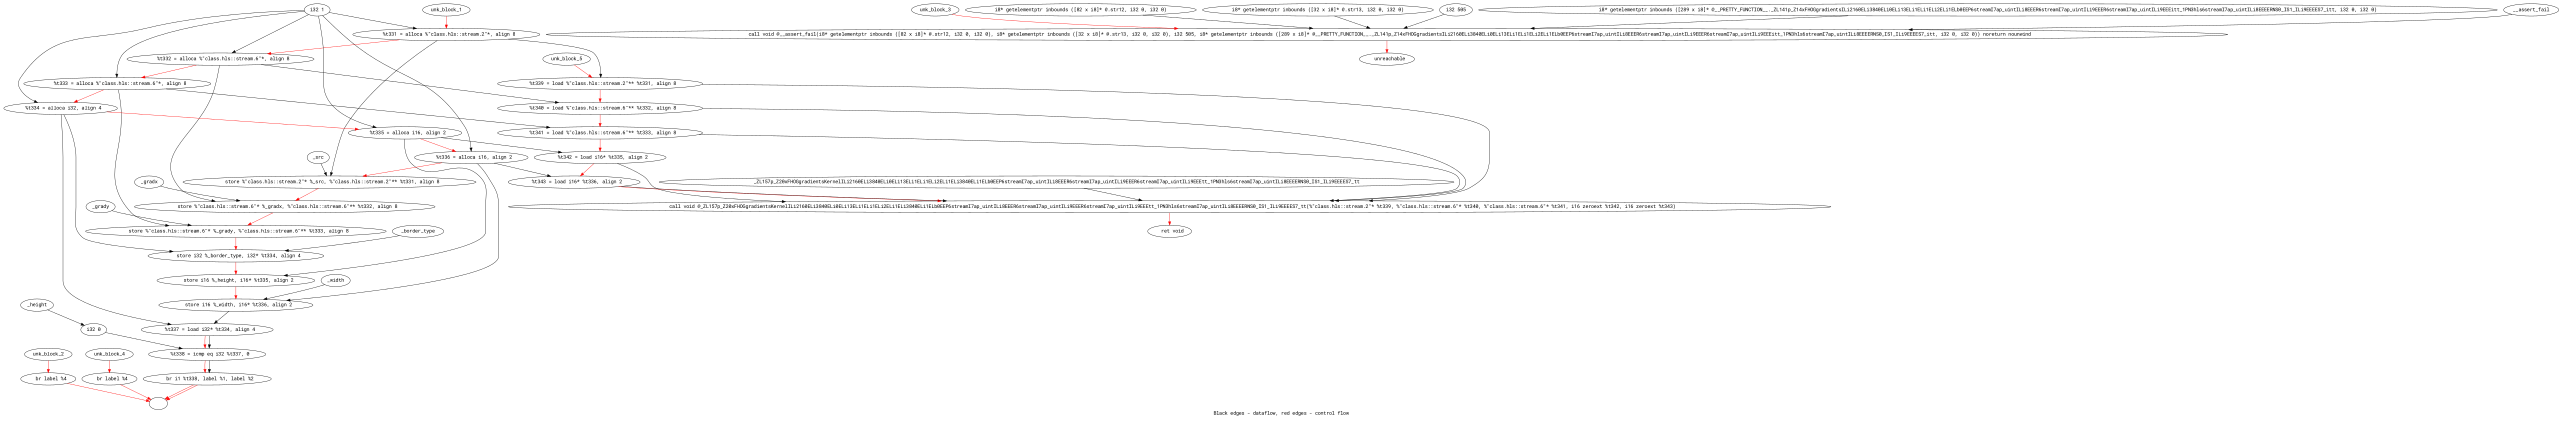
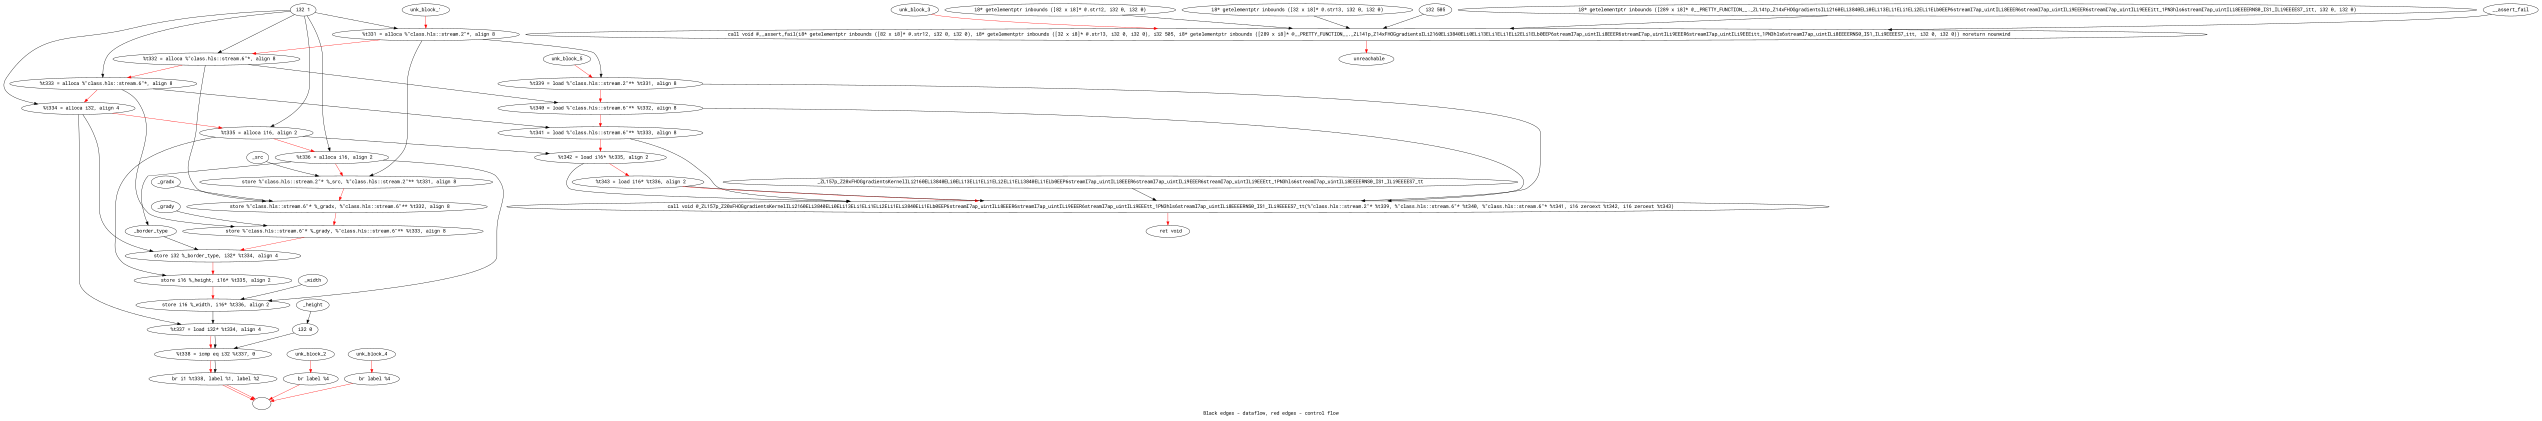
(521, 169) -> (196, 171)
